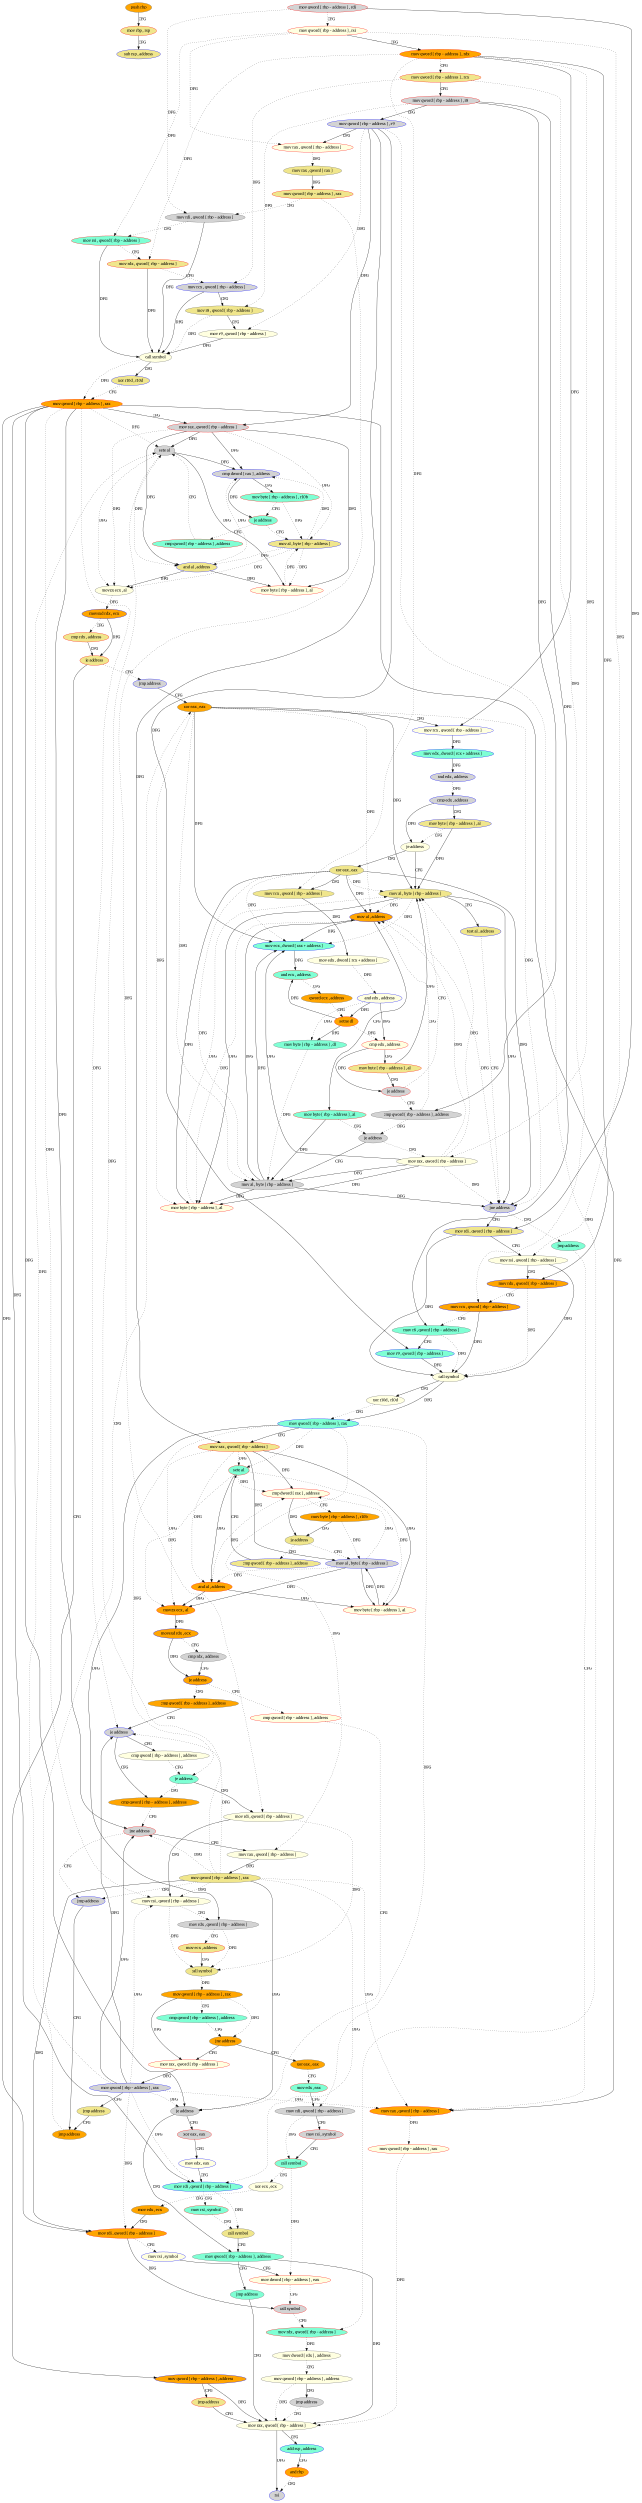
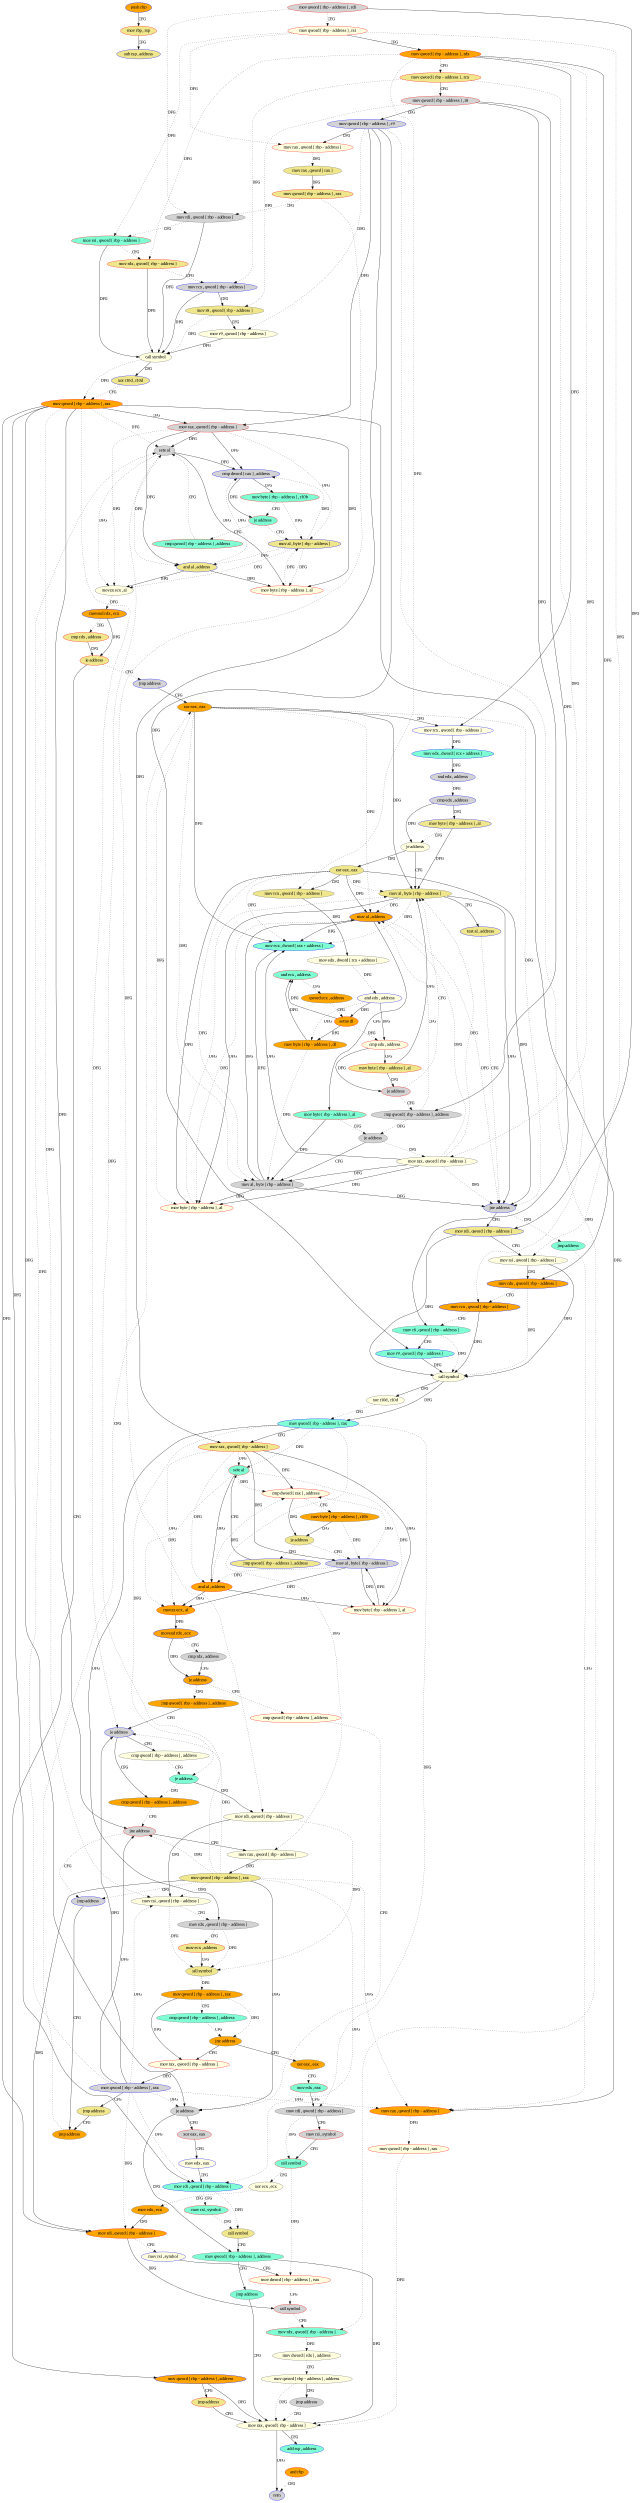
(139, 8) -> (139, 8)
(295, 959) -> (291, 1012)
(310, 1045) -> (310, 1045)
(300, 2459) -> none
(277, 2496) -> (277, 2496)
